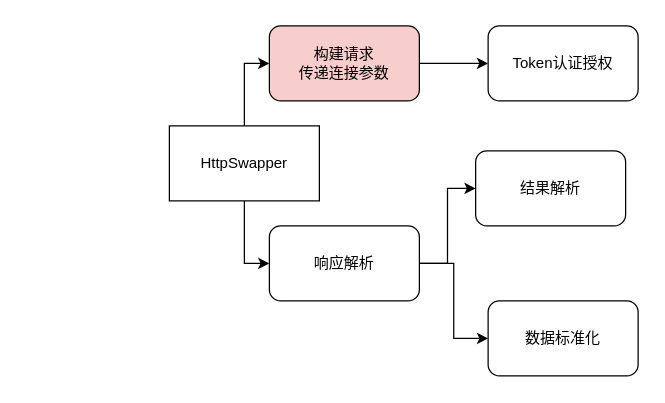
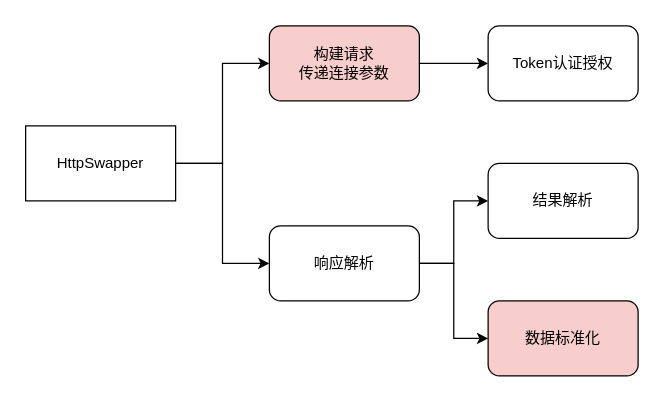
(244, 163) -> (101, 163)
(551, 188) -> (563, 201)
(563, 338) -> (563, 338)
